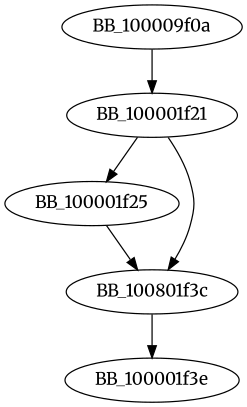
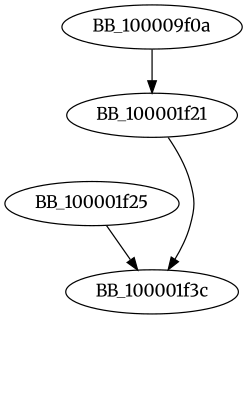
(126, 154) -> none
(152, 292) -> (152, 292)
(152, 380) -> none
